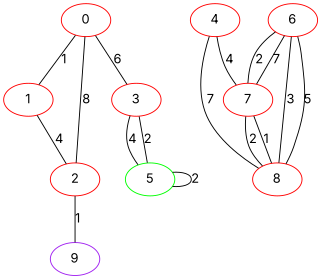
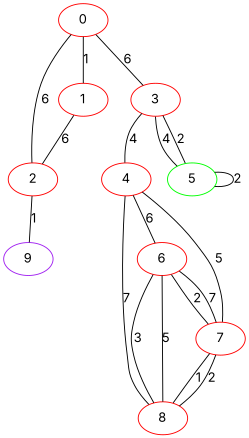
(230, 60) -> (219, 259)
(87, 100) -> (46, 100)
none -> (128, 136)
(59, 140) -> (66, 140)
none -> (144, 219)
